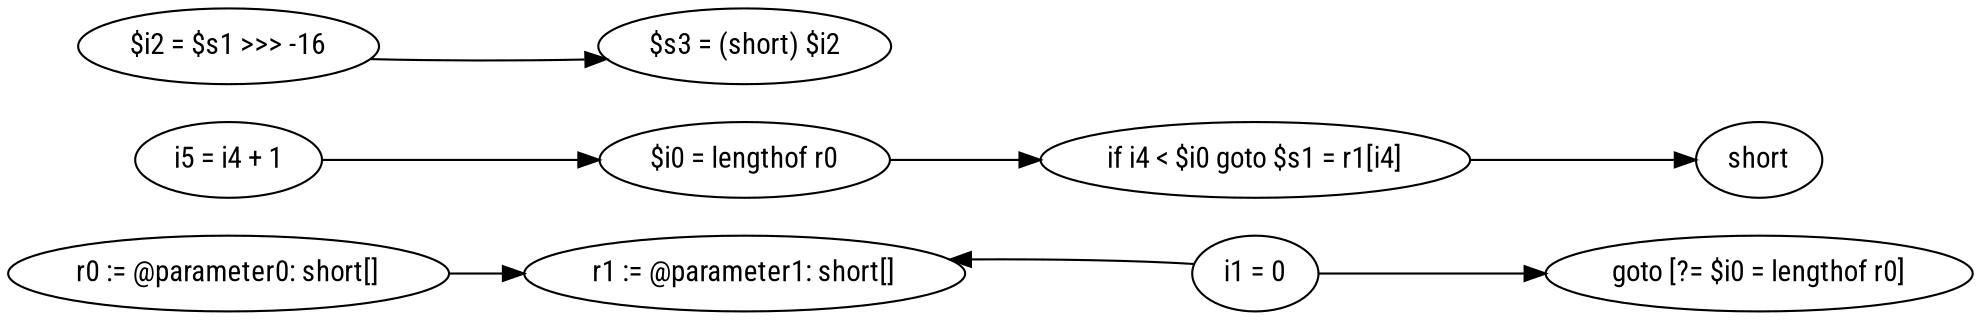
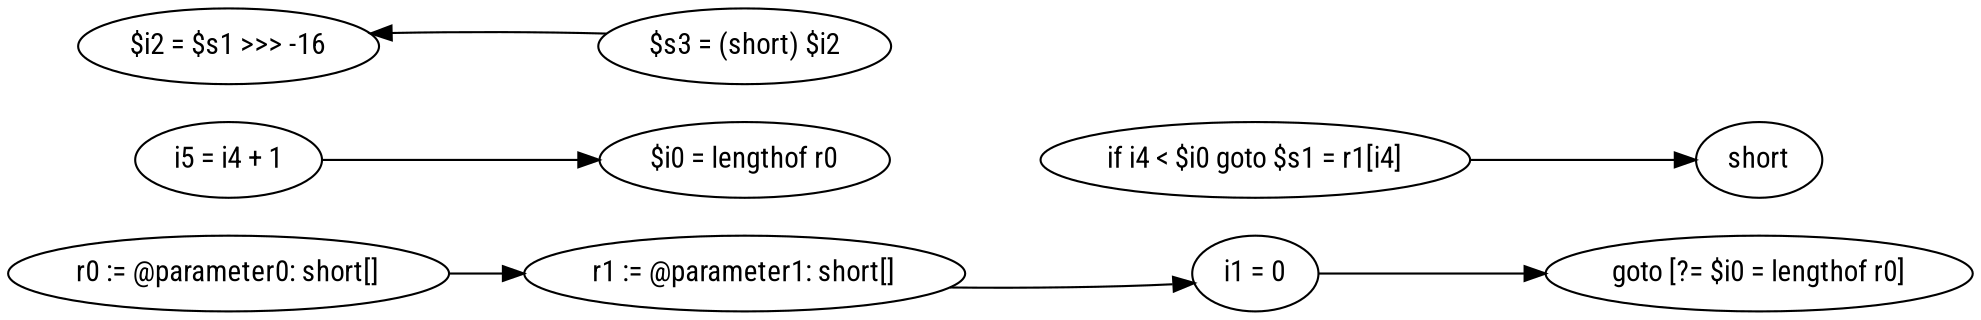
(478, 60) -> (499, 32)
(954, 160) -> none
(1083, 260) -> (1061, 287)
